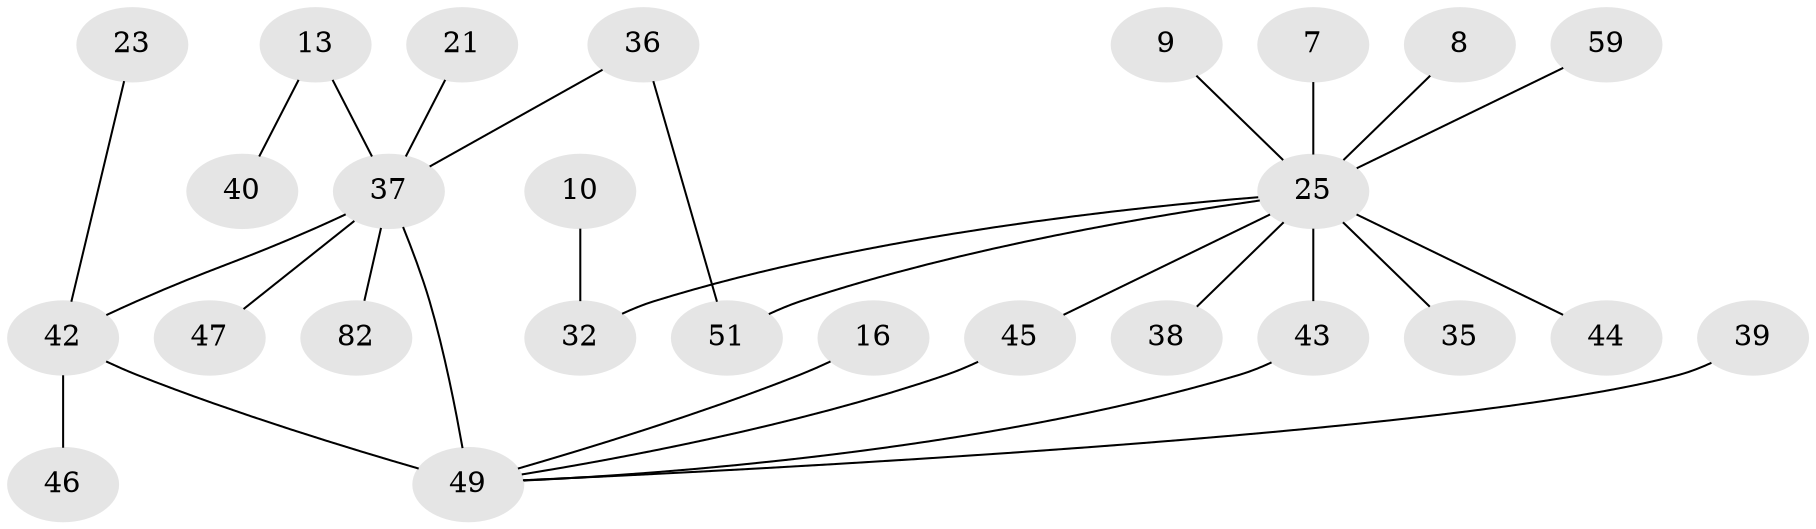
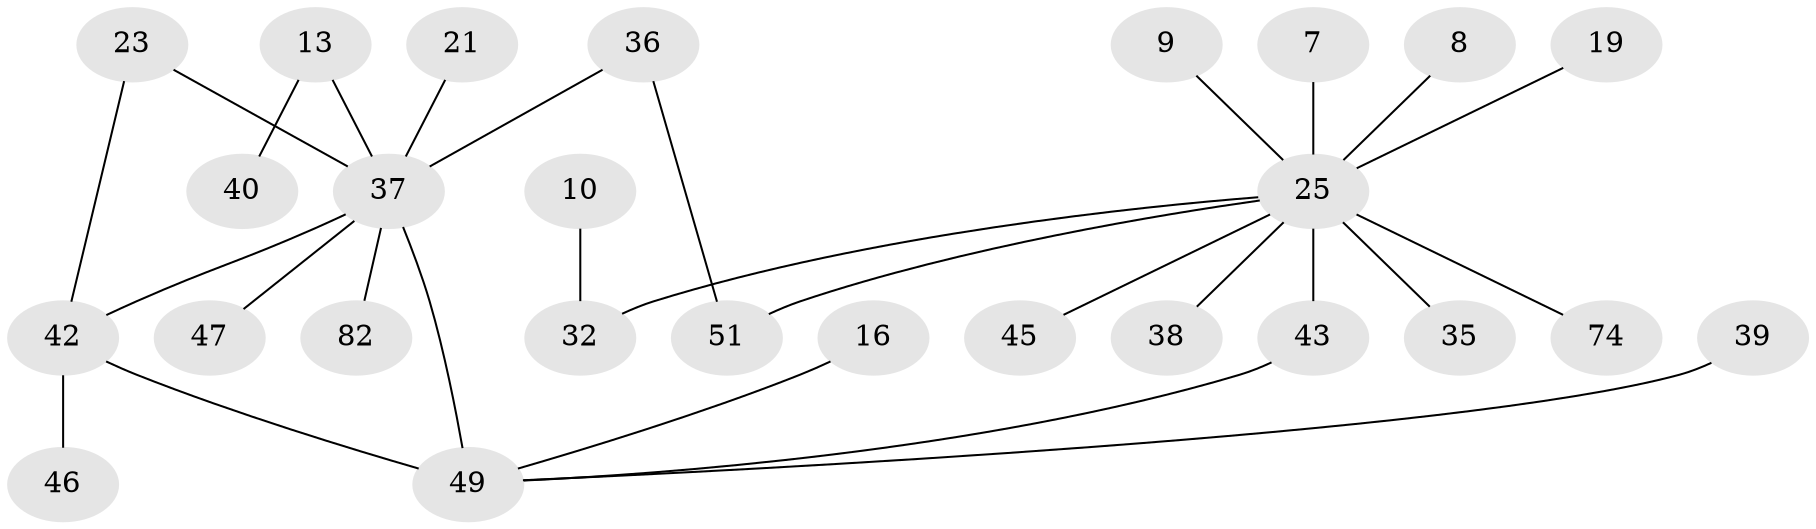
(1606, 45) -> (1606, 45)
none -> (261, 118)
(1606, 338) -> (1606, 338)
(753, 429) -> none
